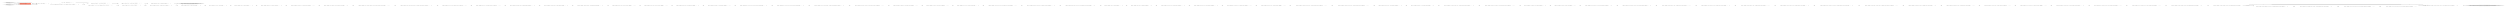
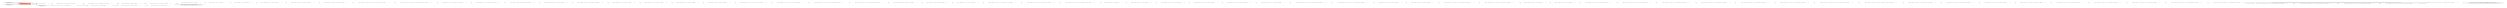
none -> (42, 6)
